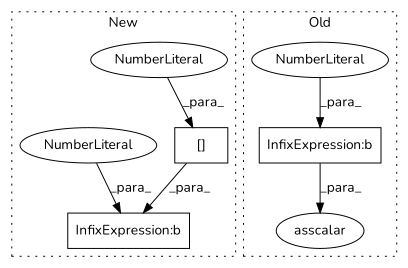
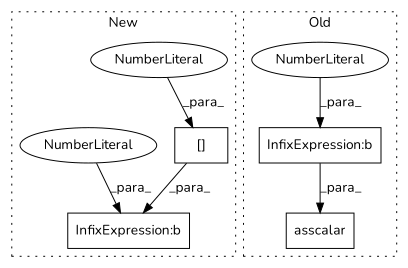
(320, 231) -> (320, 231)
